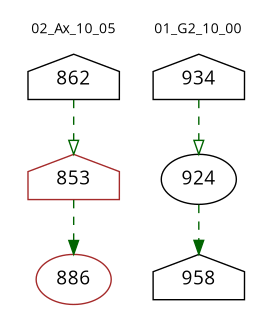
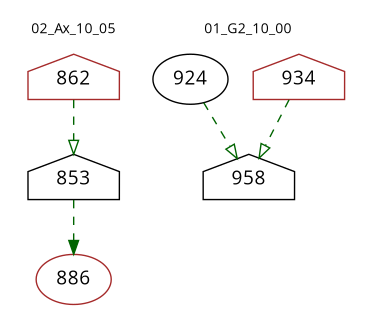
(74, 79) -> (74, 79)
(199, 79) -> (299, 79)
(199, 120) -> (277, 123)
(74, 179) -> (74, 179)
(199, 223) -> (217, 125)
